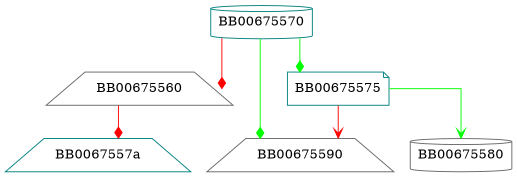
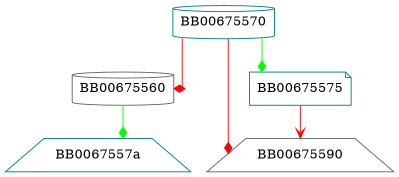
(260, 83) -> (228, 91)
(140, 89) -> (123, 89)
(118, 116) -> (123, 116)
(461, 155) -> none
